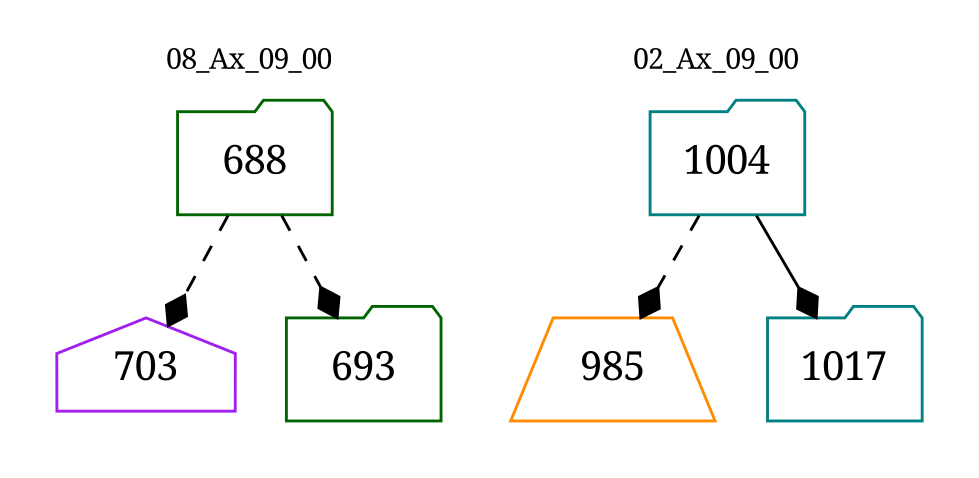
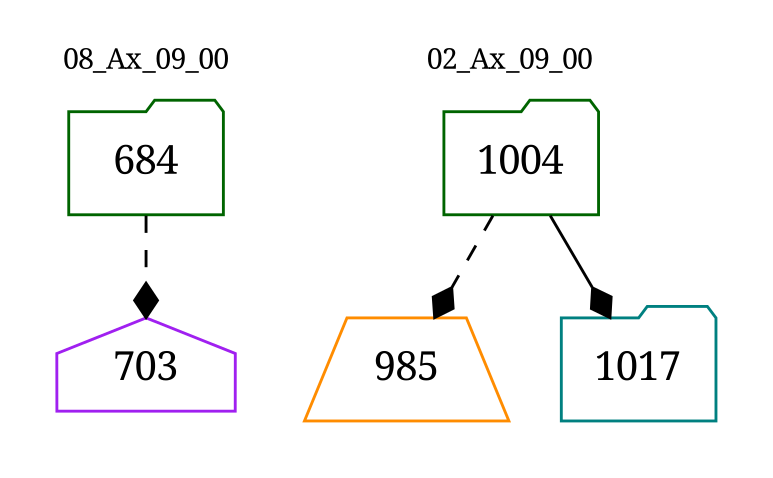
(255, 163) -> (146, 163)
(727, 163) -> (521, 163)
(364, 369) -> none
